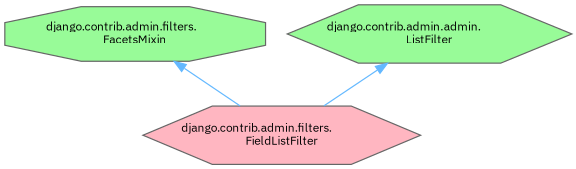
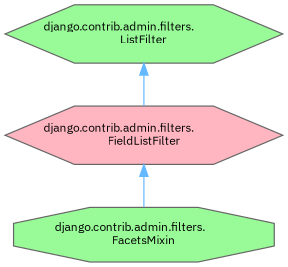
(430, 34) -> (144, 34)
(212, 87) -> (144, 192)
